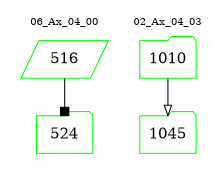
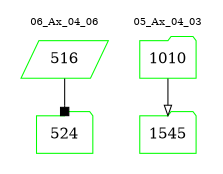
(65, 22) -> (65, 22)
(168, 22) -> (168, 22)
(168, 135) -> (168, 135)
